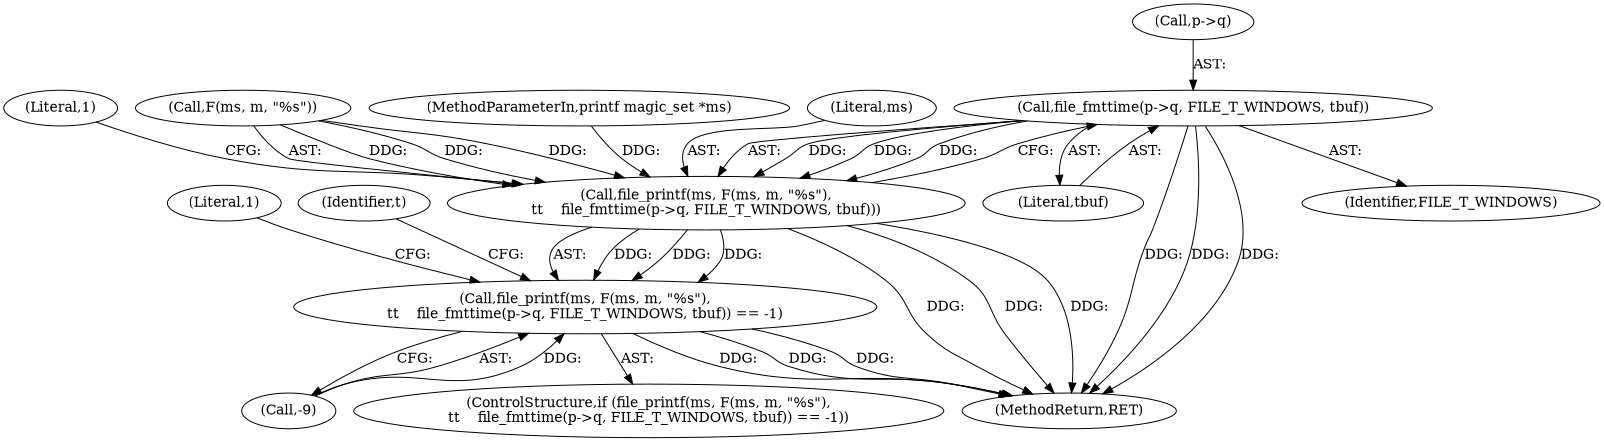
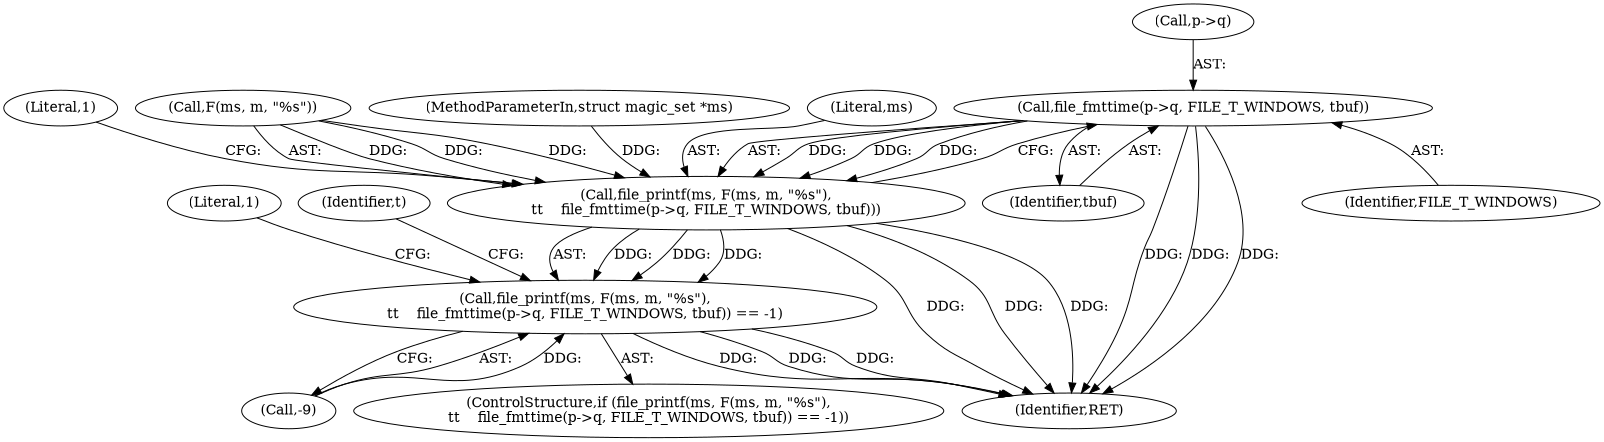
(579, 108) -> (579, 108)
(1318, 154) -> (1396, 147)
(1063, 203) -> (1063, 203)
(1069, 411) -> (1069, 411)
